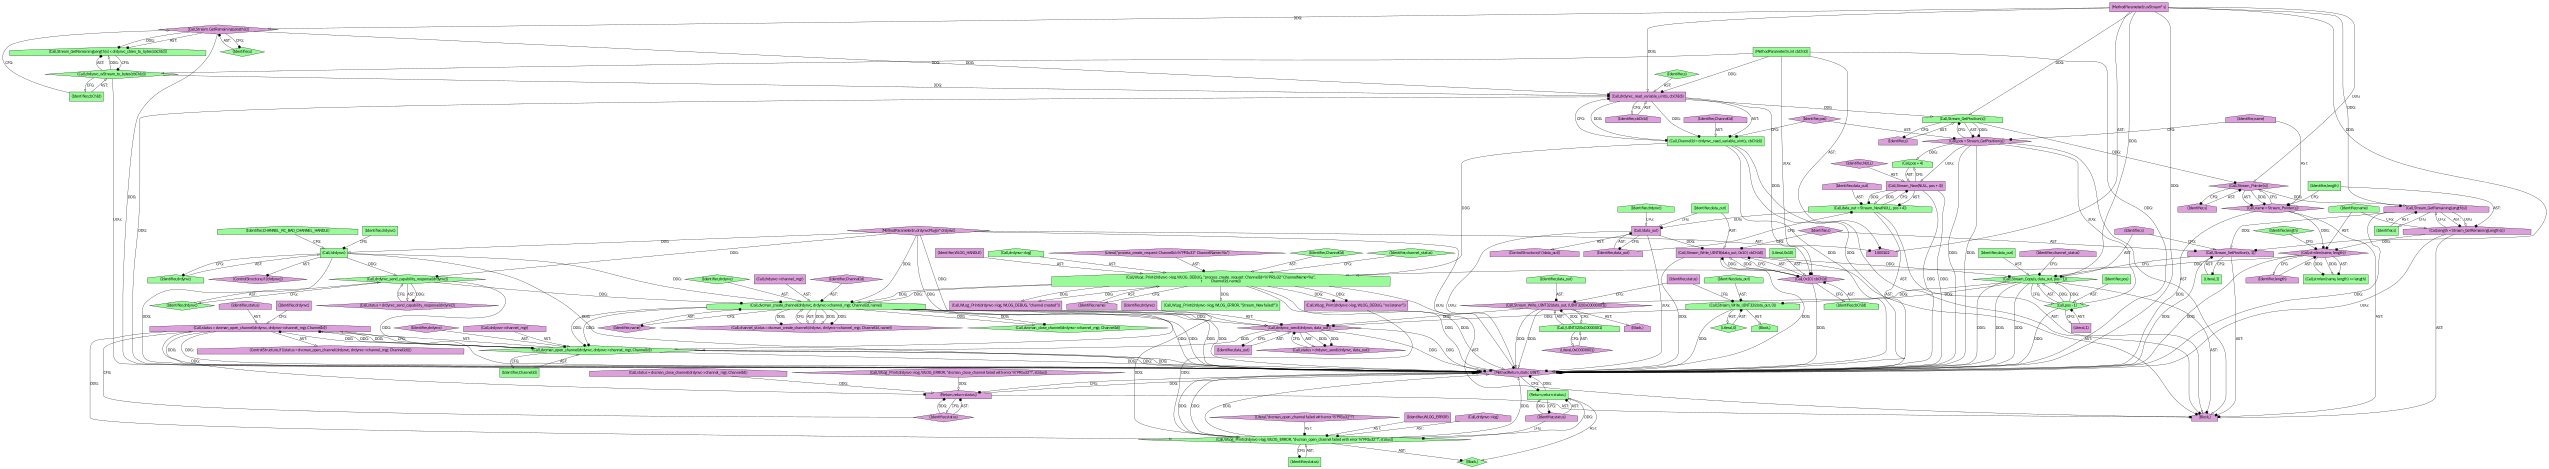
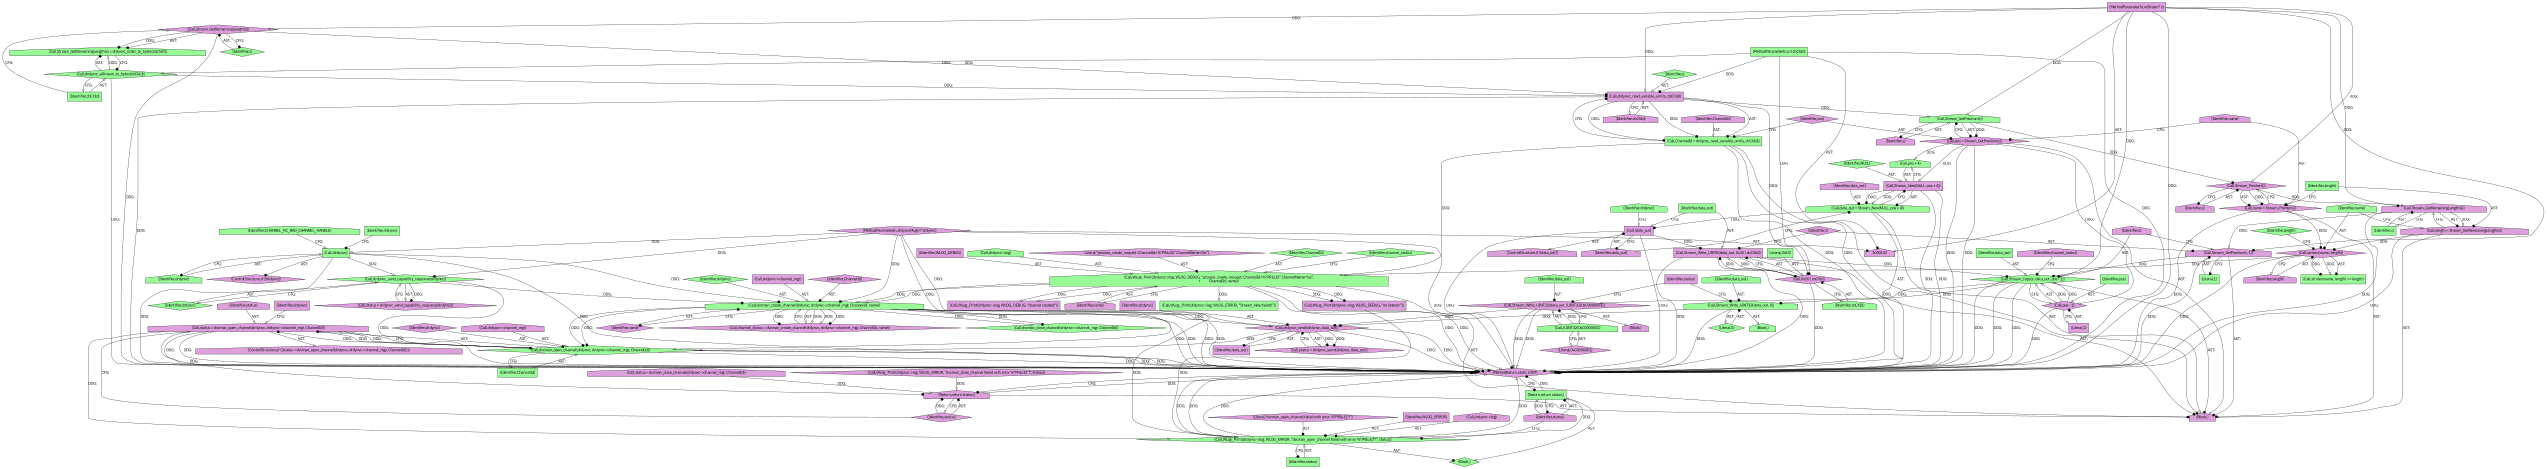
(1859, 164) -> (1857, 164)
(960, 253) -> (940, 253)
(2146, 264) -> (2143, 264)
(1889, 294) -> (1888, 294)
(2067, 306) -> (2064, 306)
